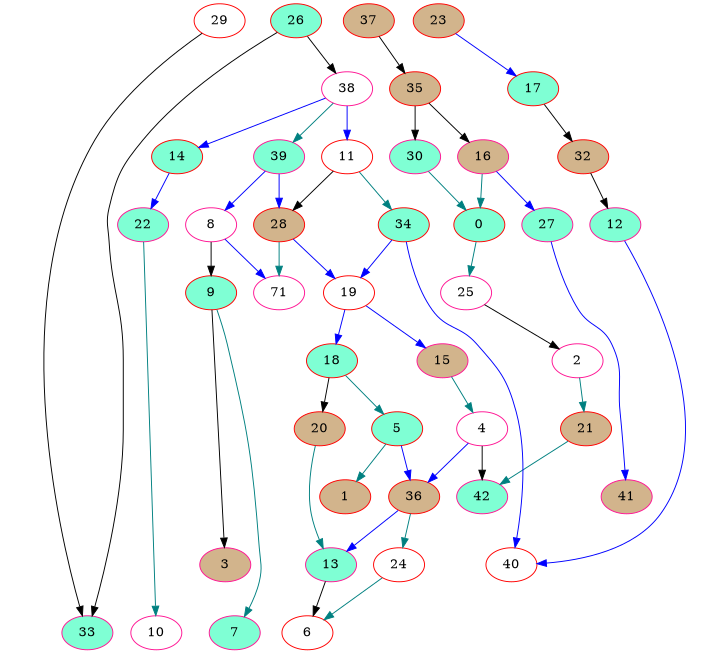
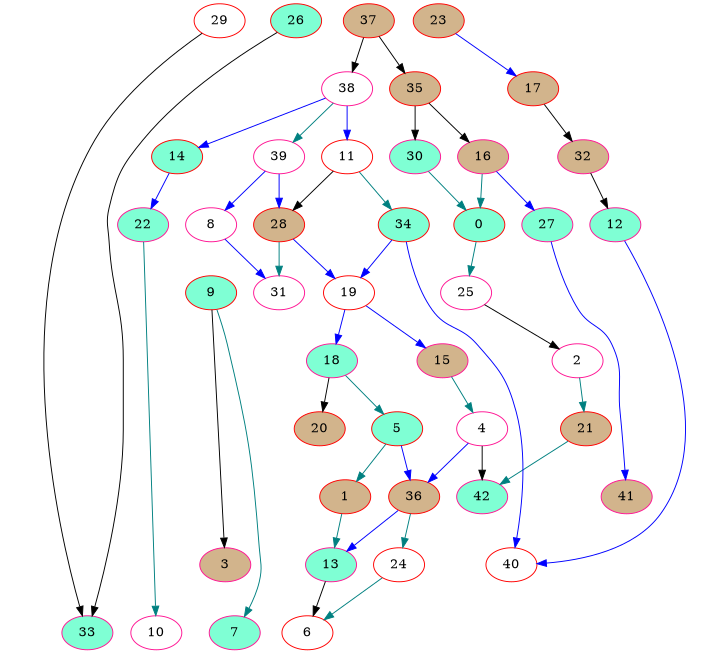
(319, 51) -> (359, 50)
(533, 89) -> (533, 89)
(279, 157) -> (279, 157)
(583, 157) -> (583, 157)
(211, 254) -> none
(279, 293) -> (279, 293)
(332, 361) -> (332, 361)
(309, 493) -> (339, 526)
